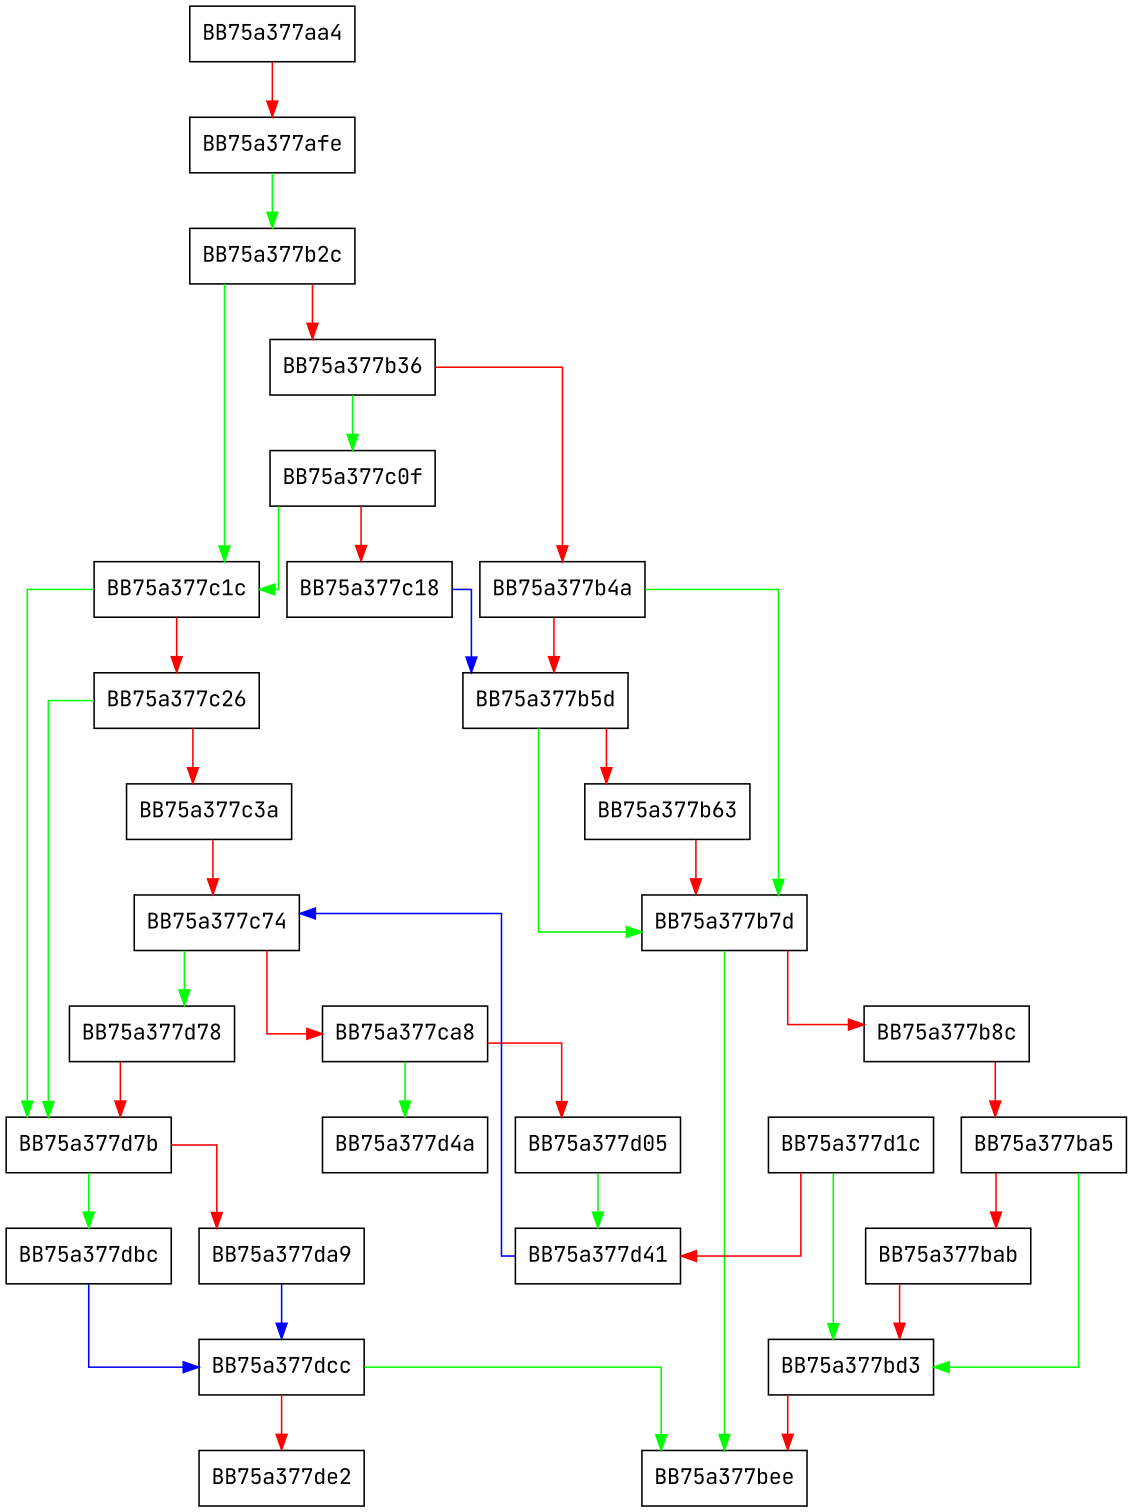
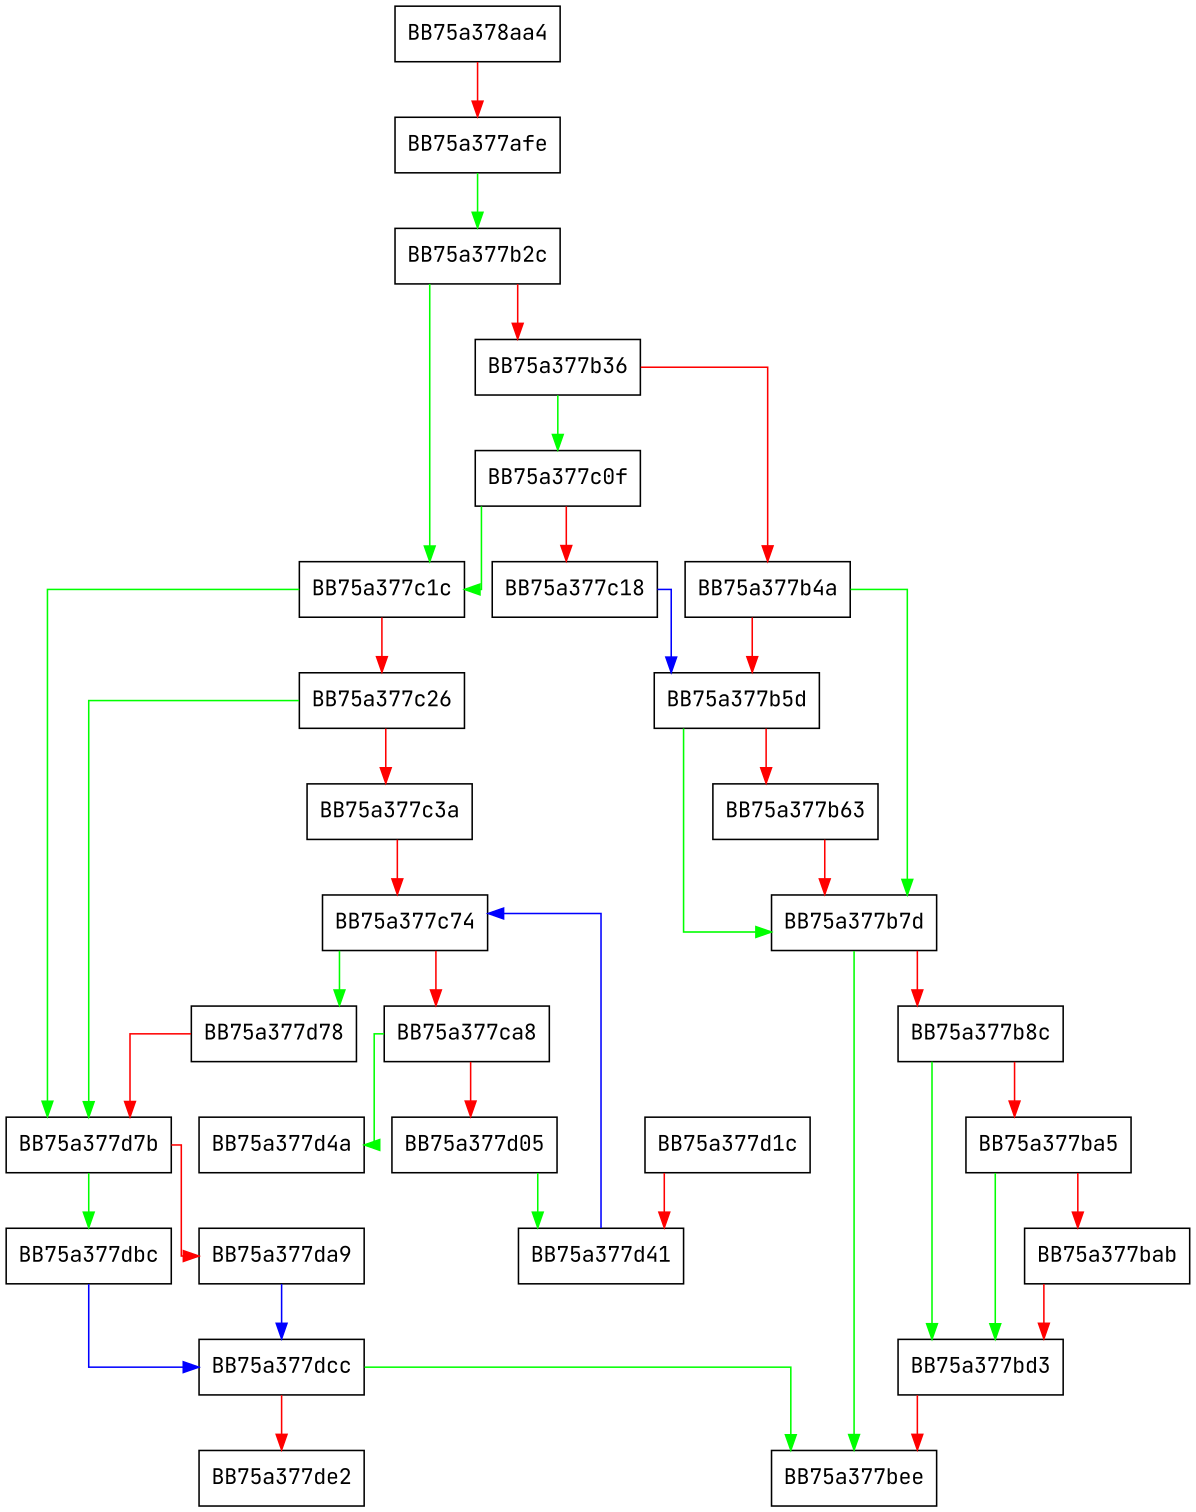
(272, 34) -> (478, 34)
(833, 1248) -> (932, 1193)
